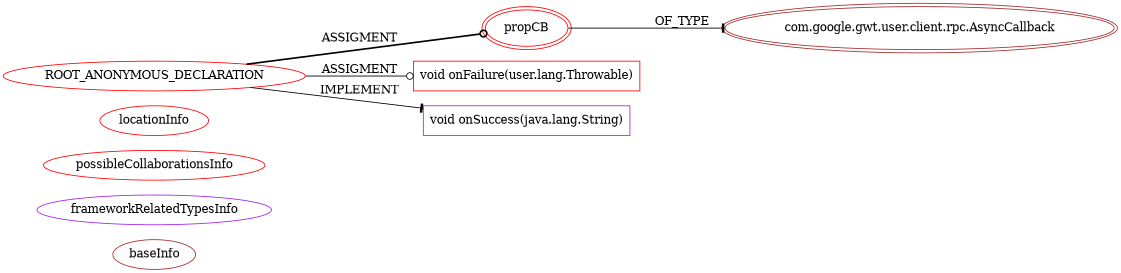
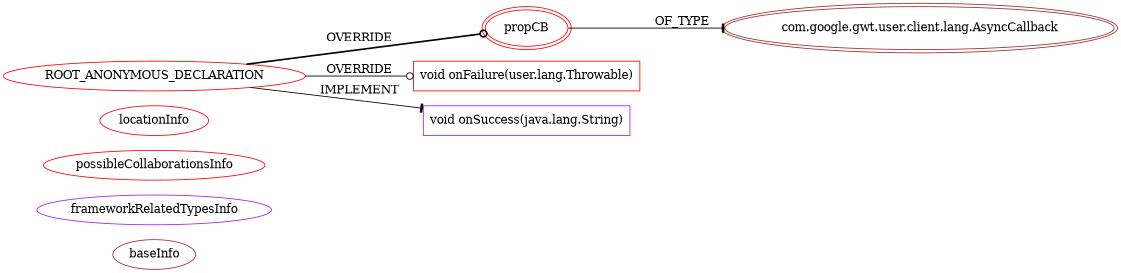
(920, 28) -> (920, 28)
(359, 38) -> (359, 38)
(359, 70) -> (359, 70)
